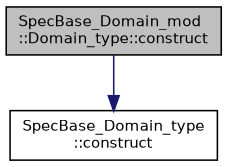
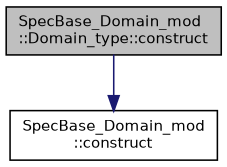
(114, 135) -> (114, 135)
